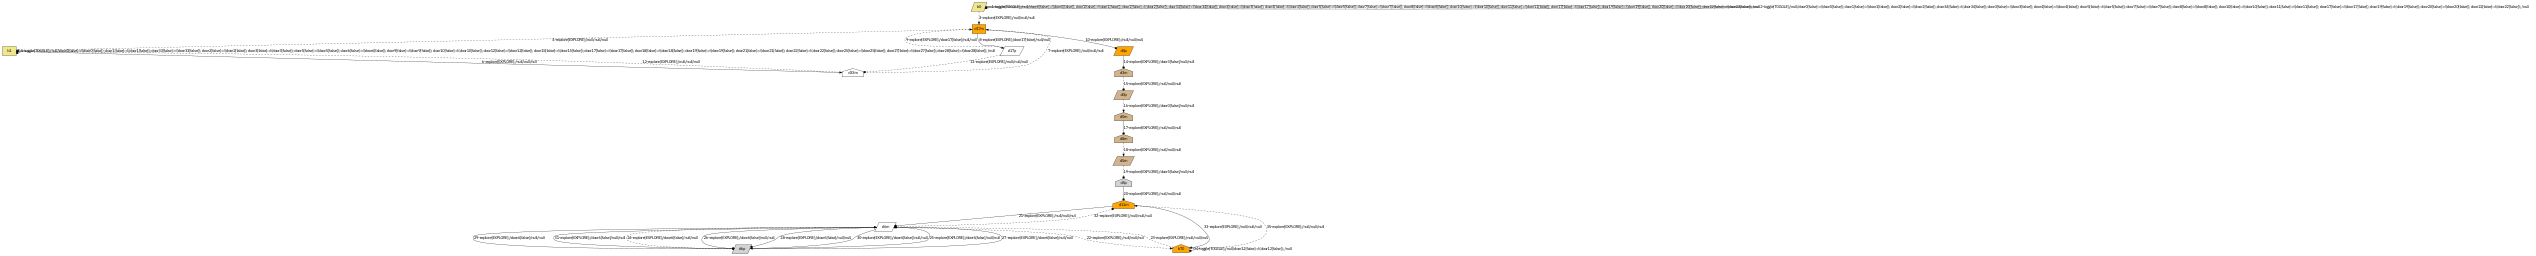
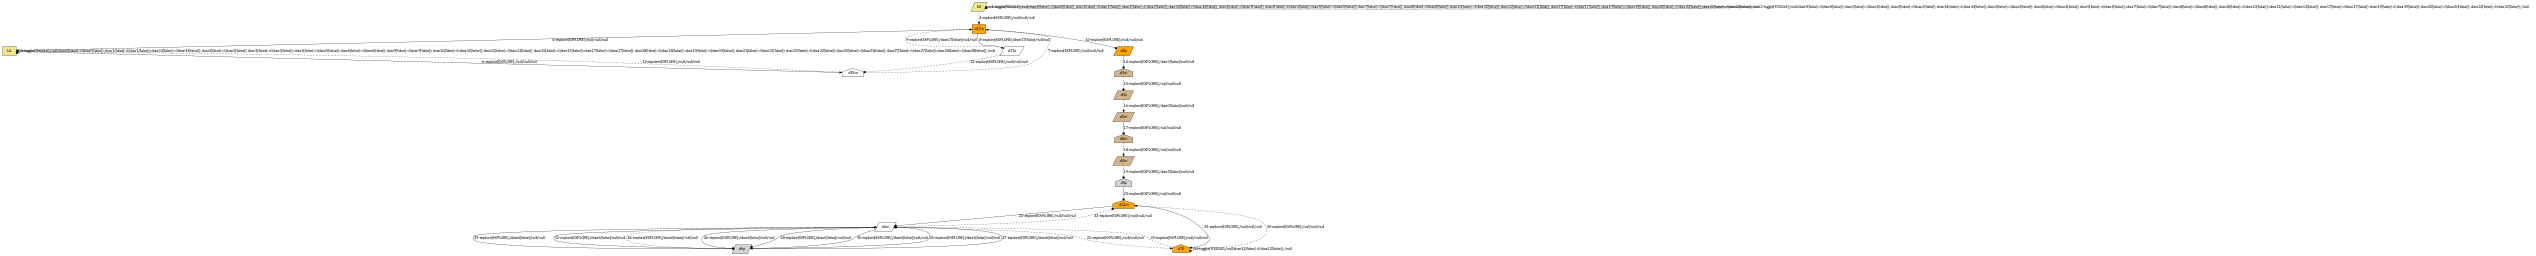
(495, 40) -> (495, 40)
(1124, 117) -> (1124, 117)
